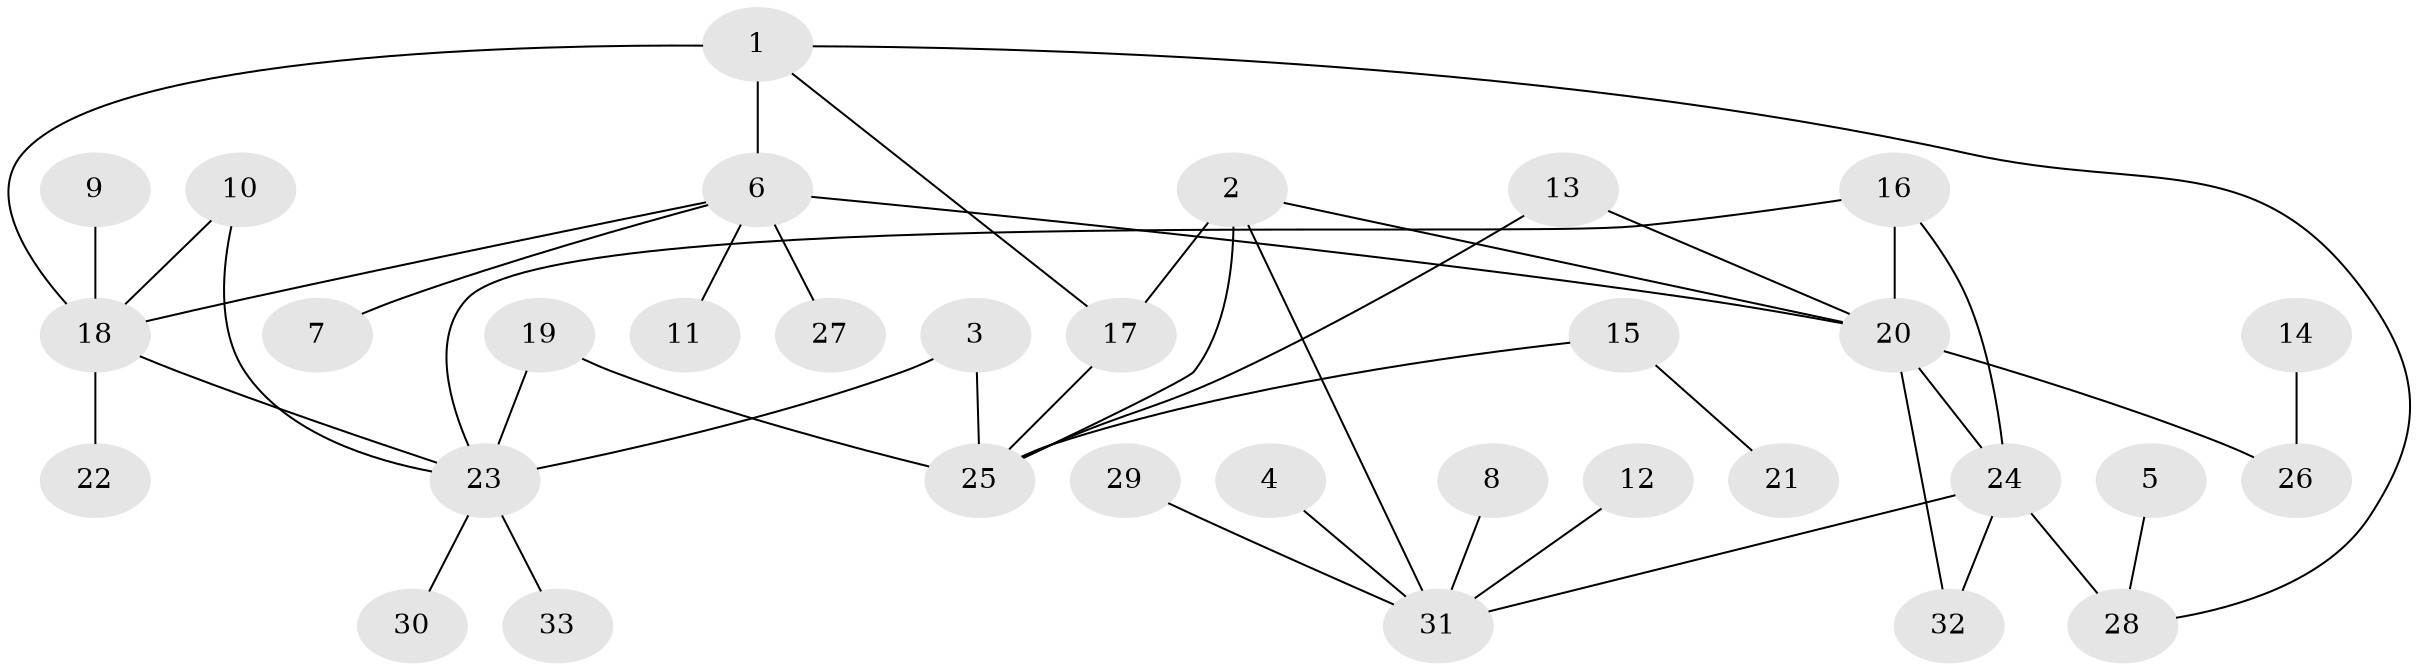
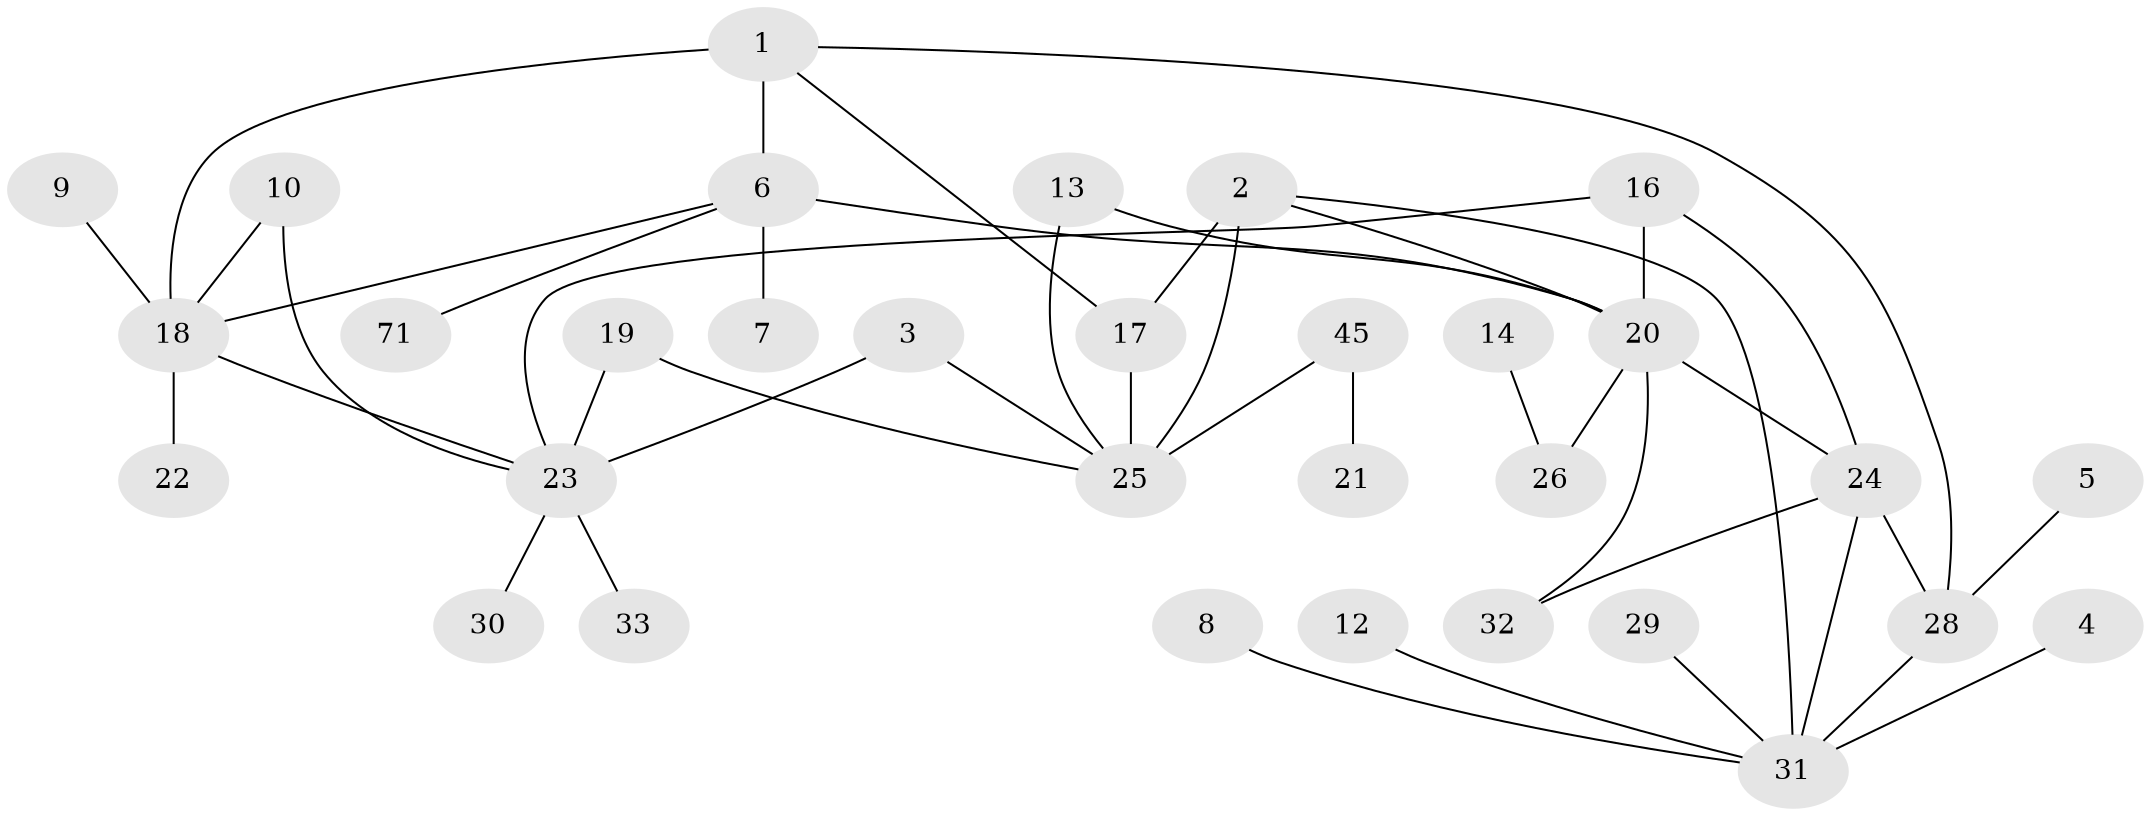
(685, 335) -> (396, 335)
(830, 335) -> none
(1624, 335) -> (1353, 335)
none -> (1868, 699)
